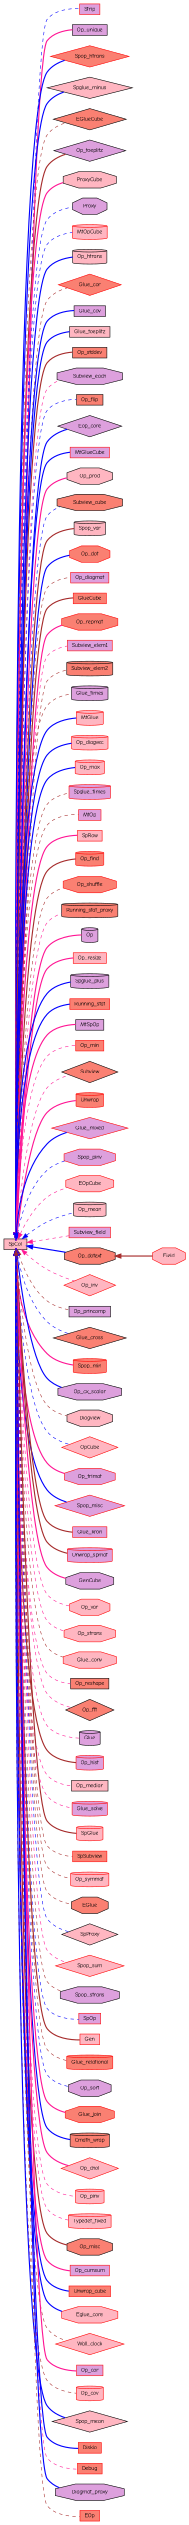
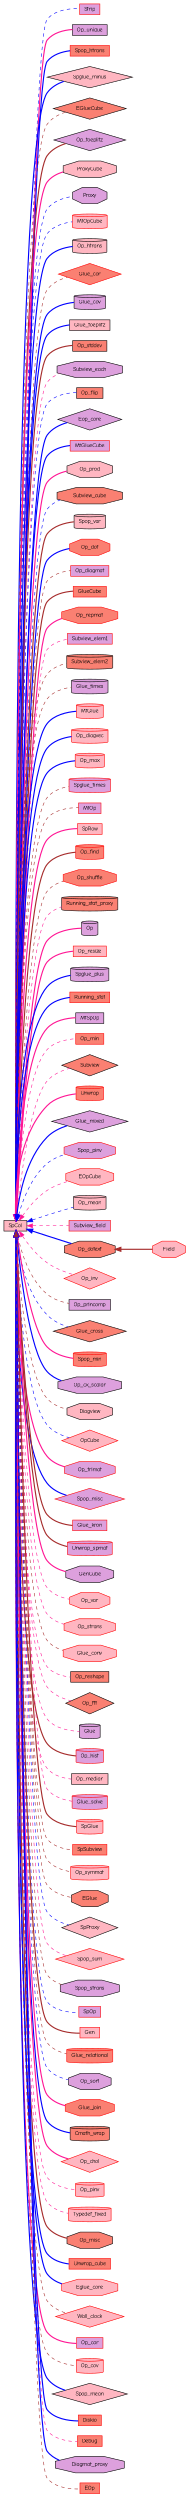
(90, 56) -> (90, 51)
(90, 311) -> (90, 302)
(90, 1128) -> (90, 1121)
(90, 2271) -> none
